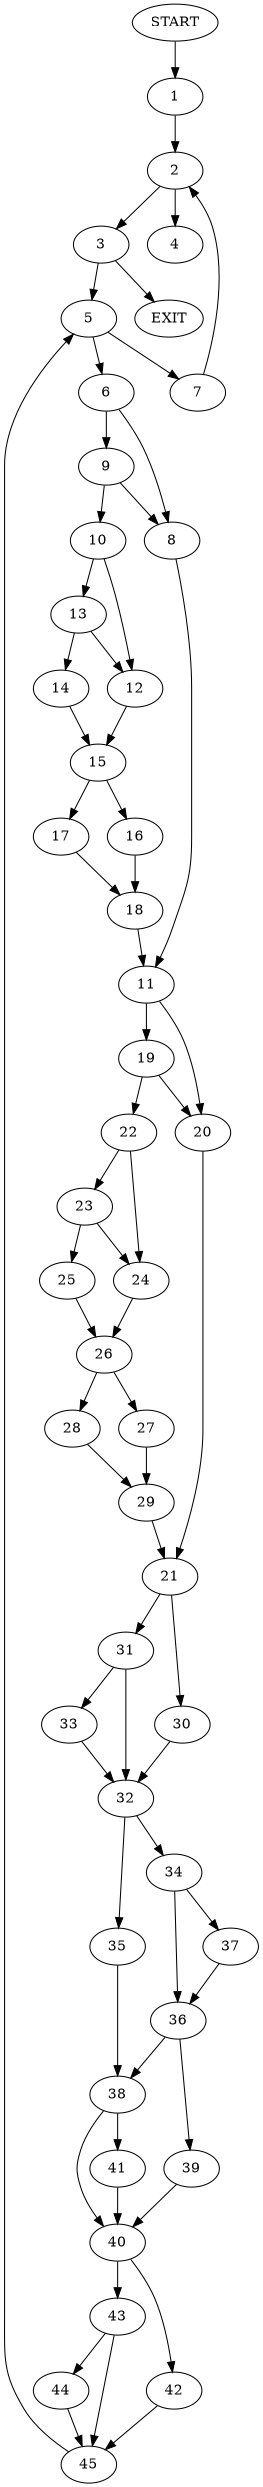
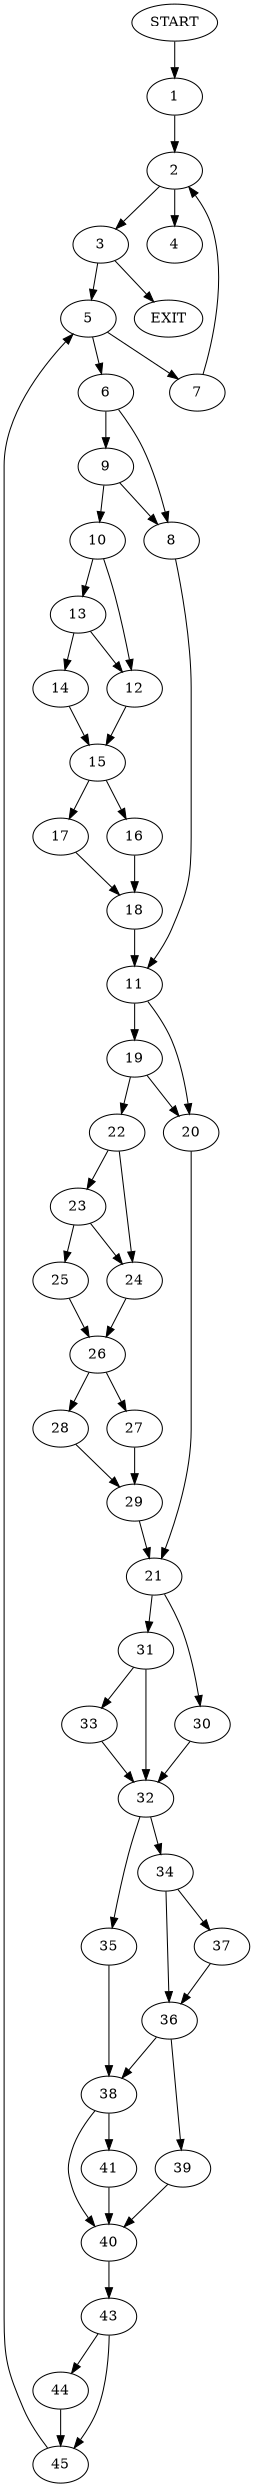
(174, 2391) -> none
